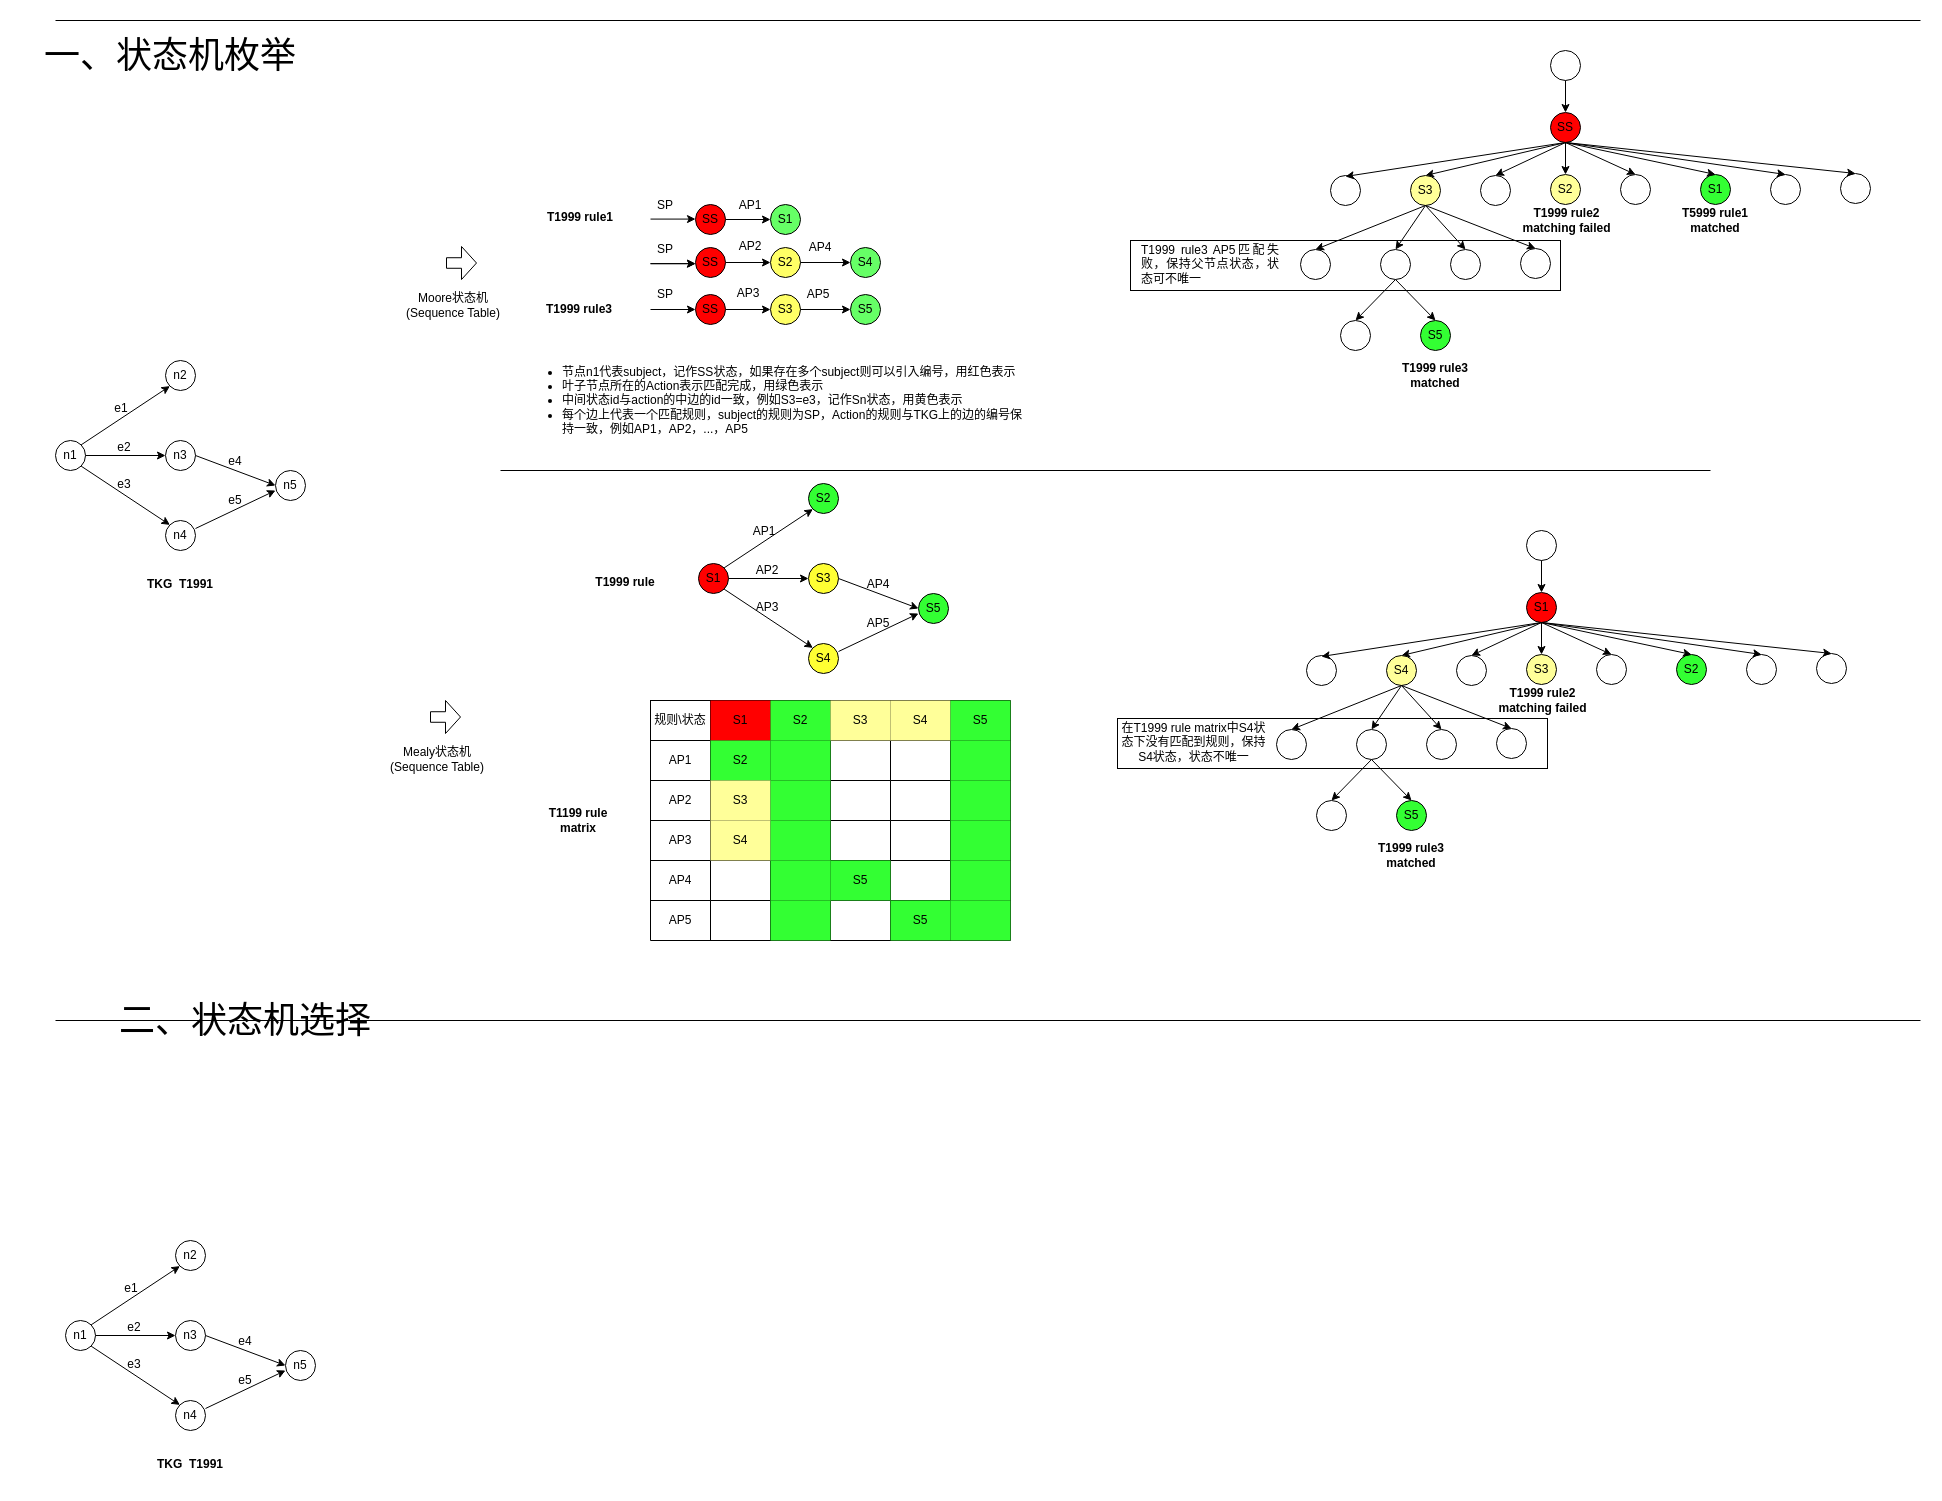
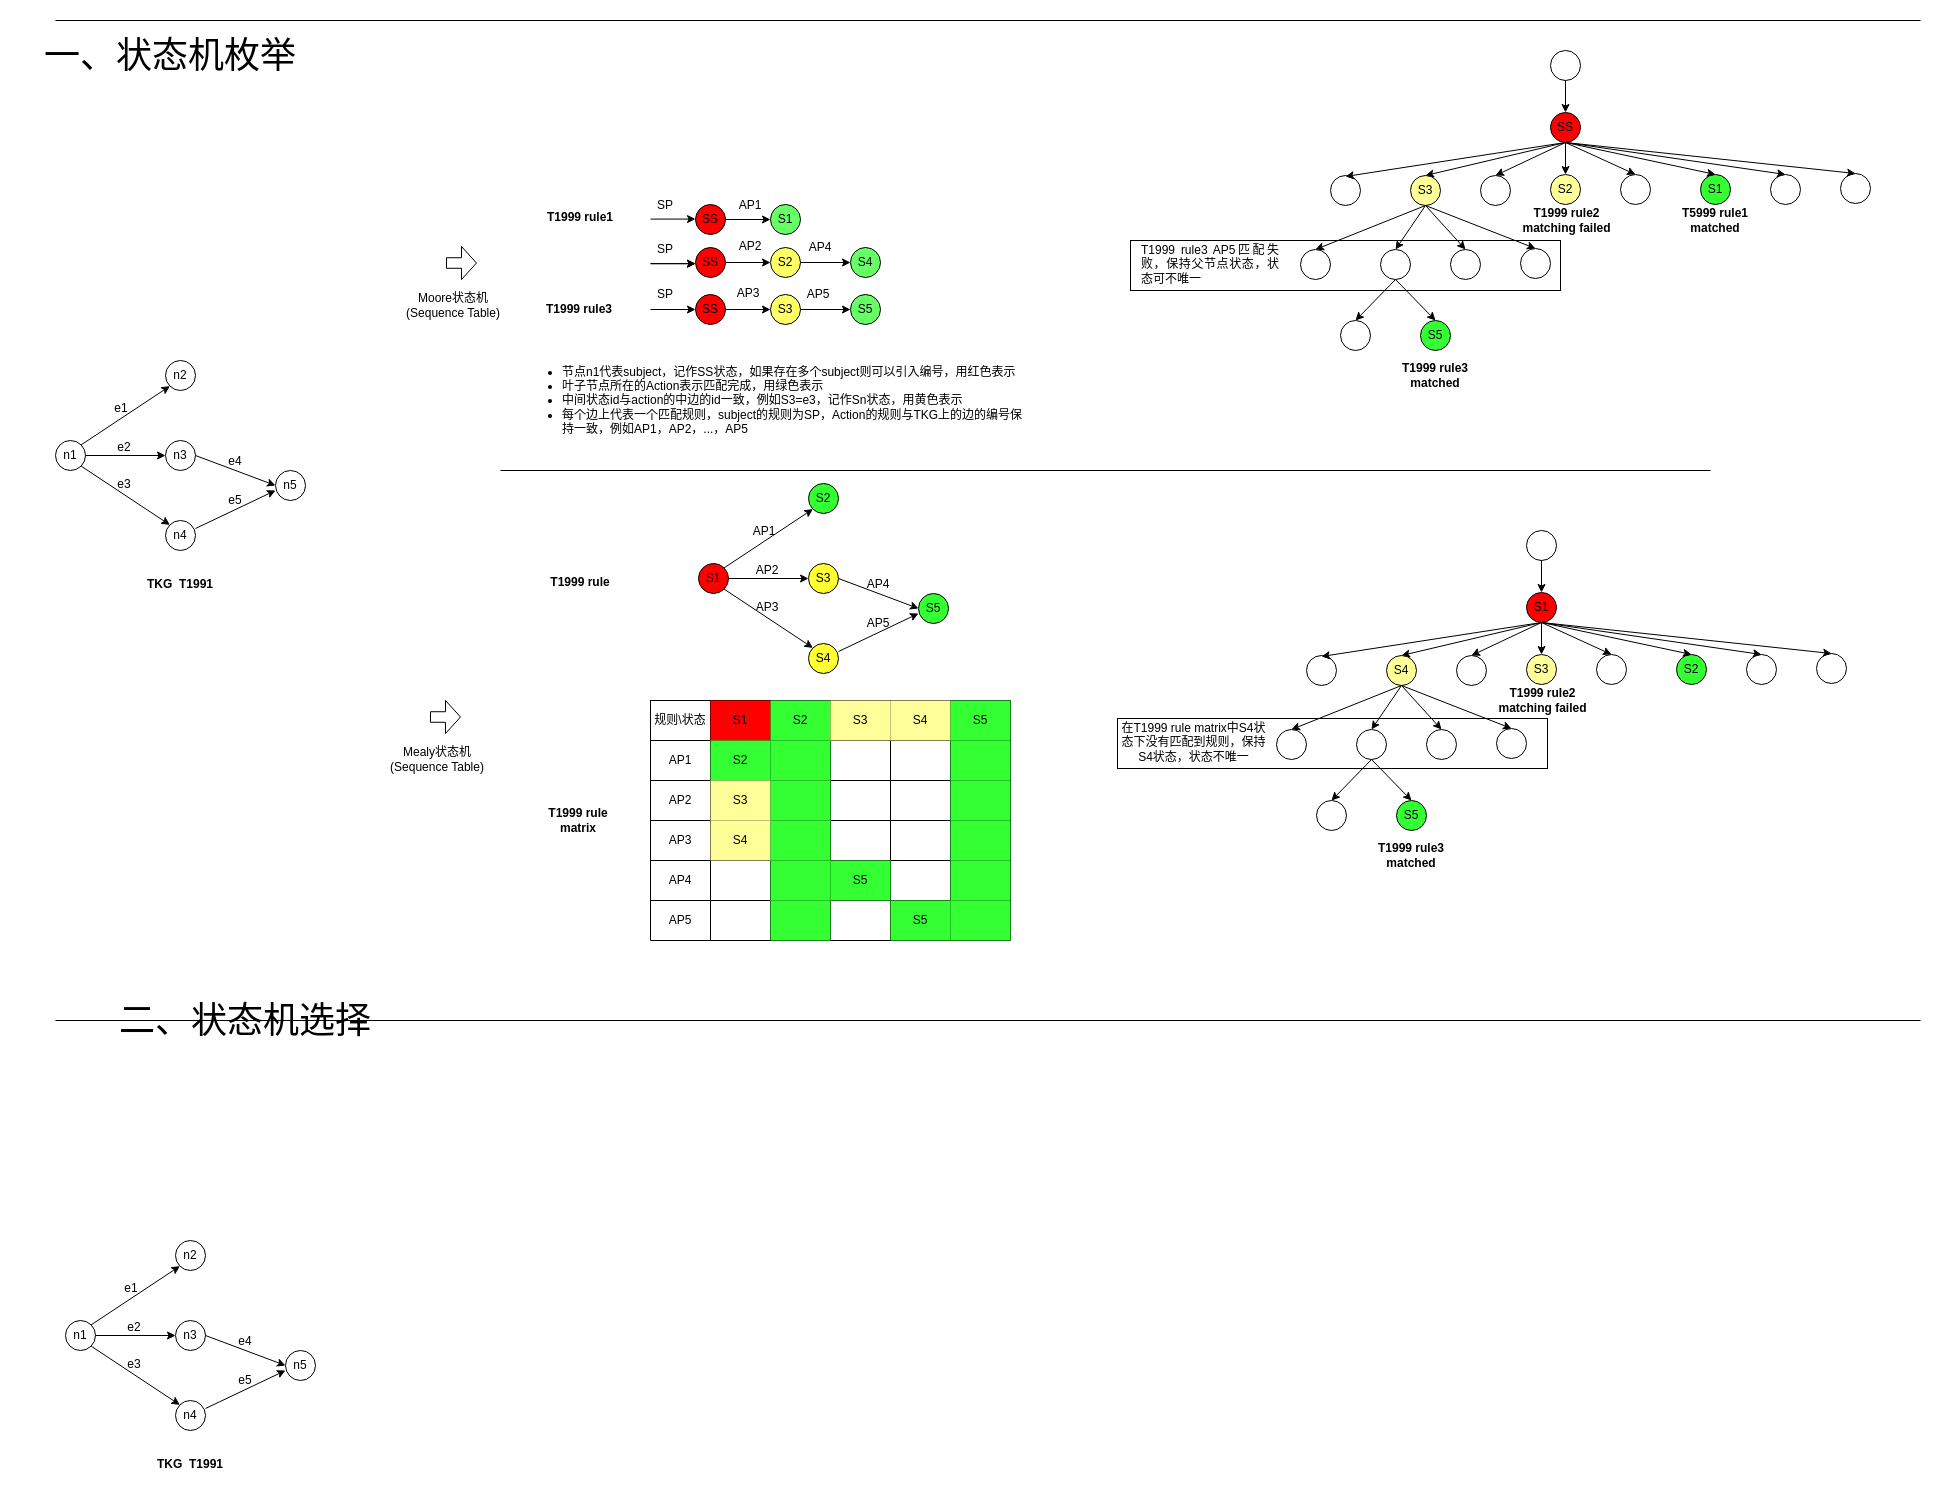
(626, 583) -> (581, 583)
(579, 821) -> (579, 821)
